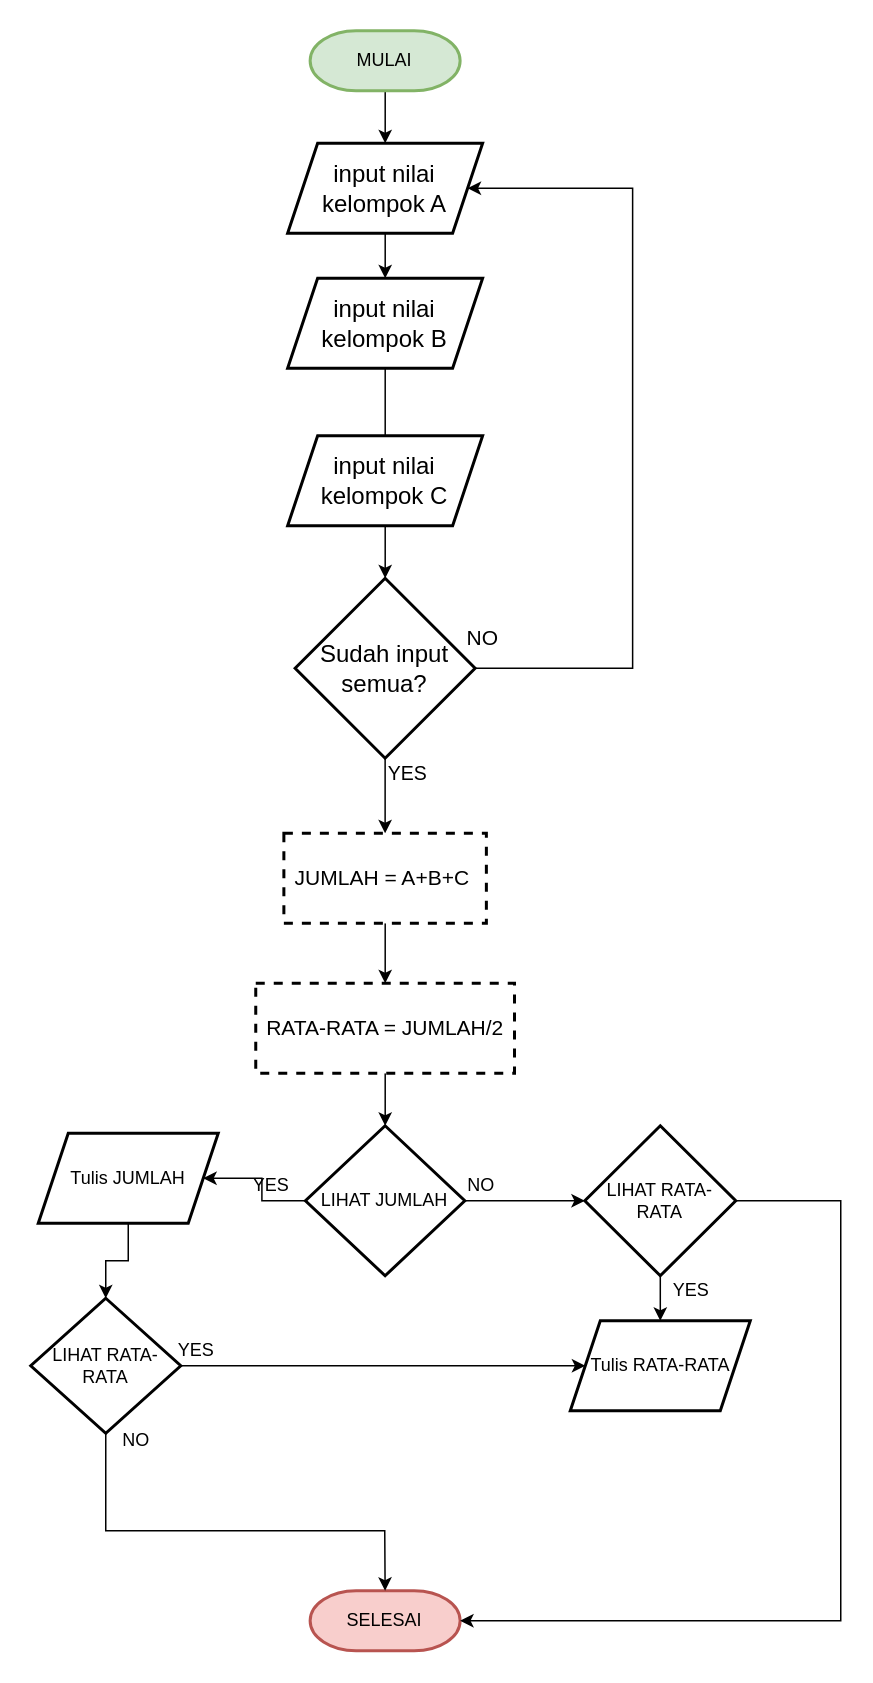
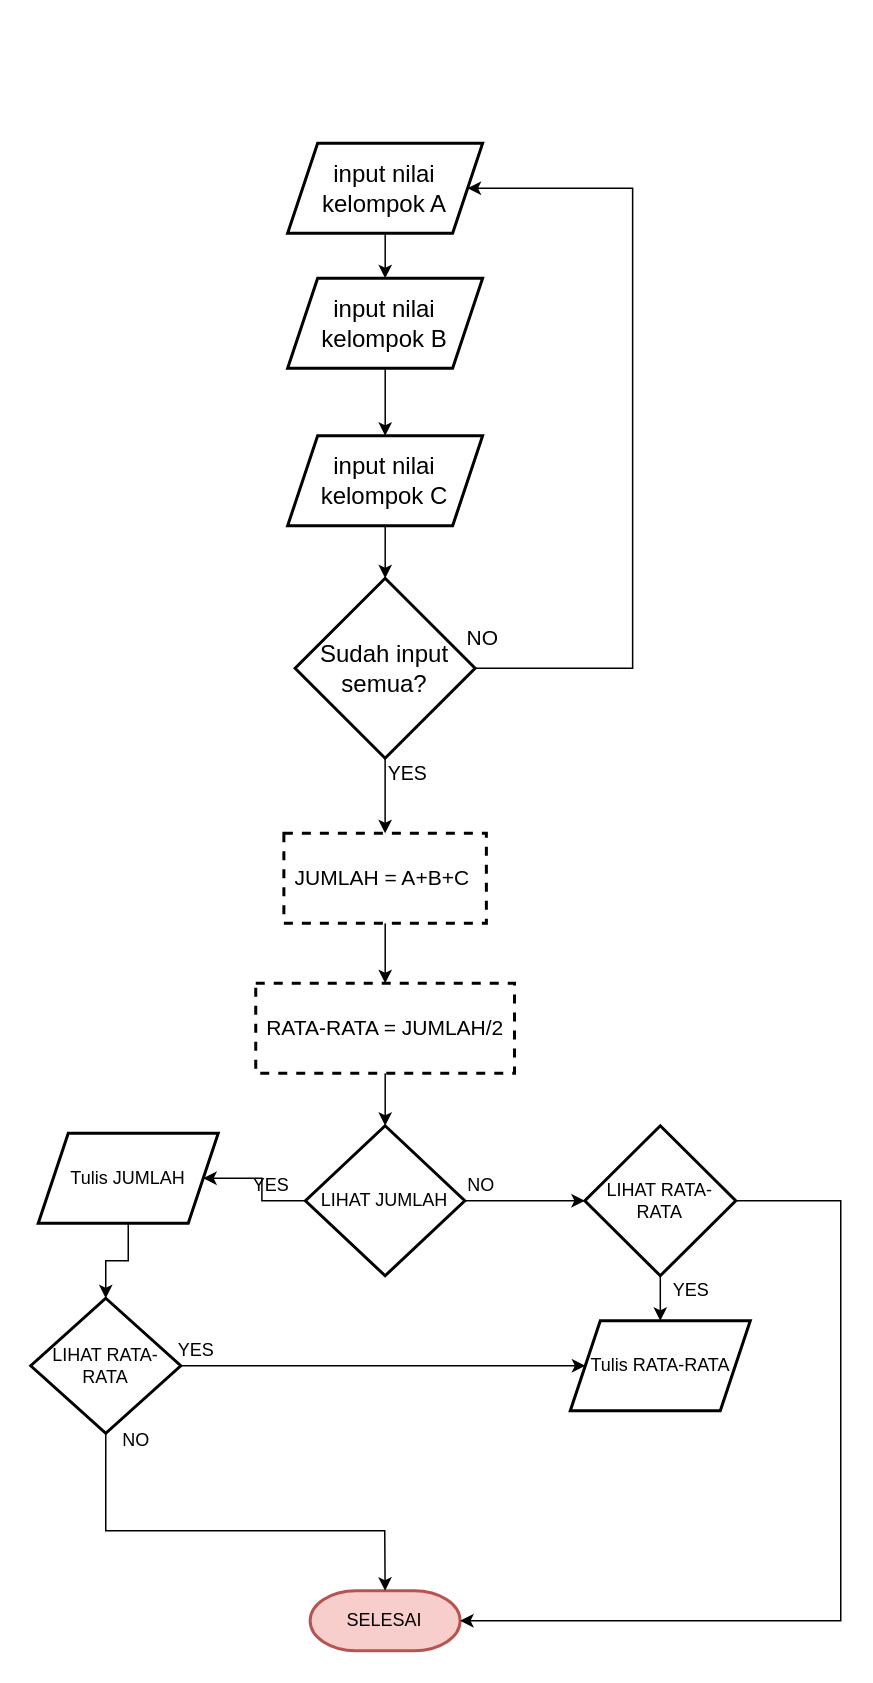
(385, 61) -> none
(385, 119) -> none
(385, 428) -> (385, 424)
